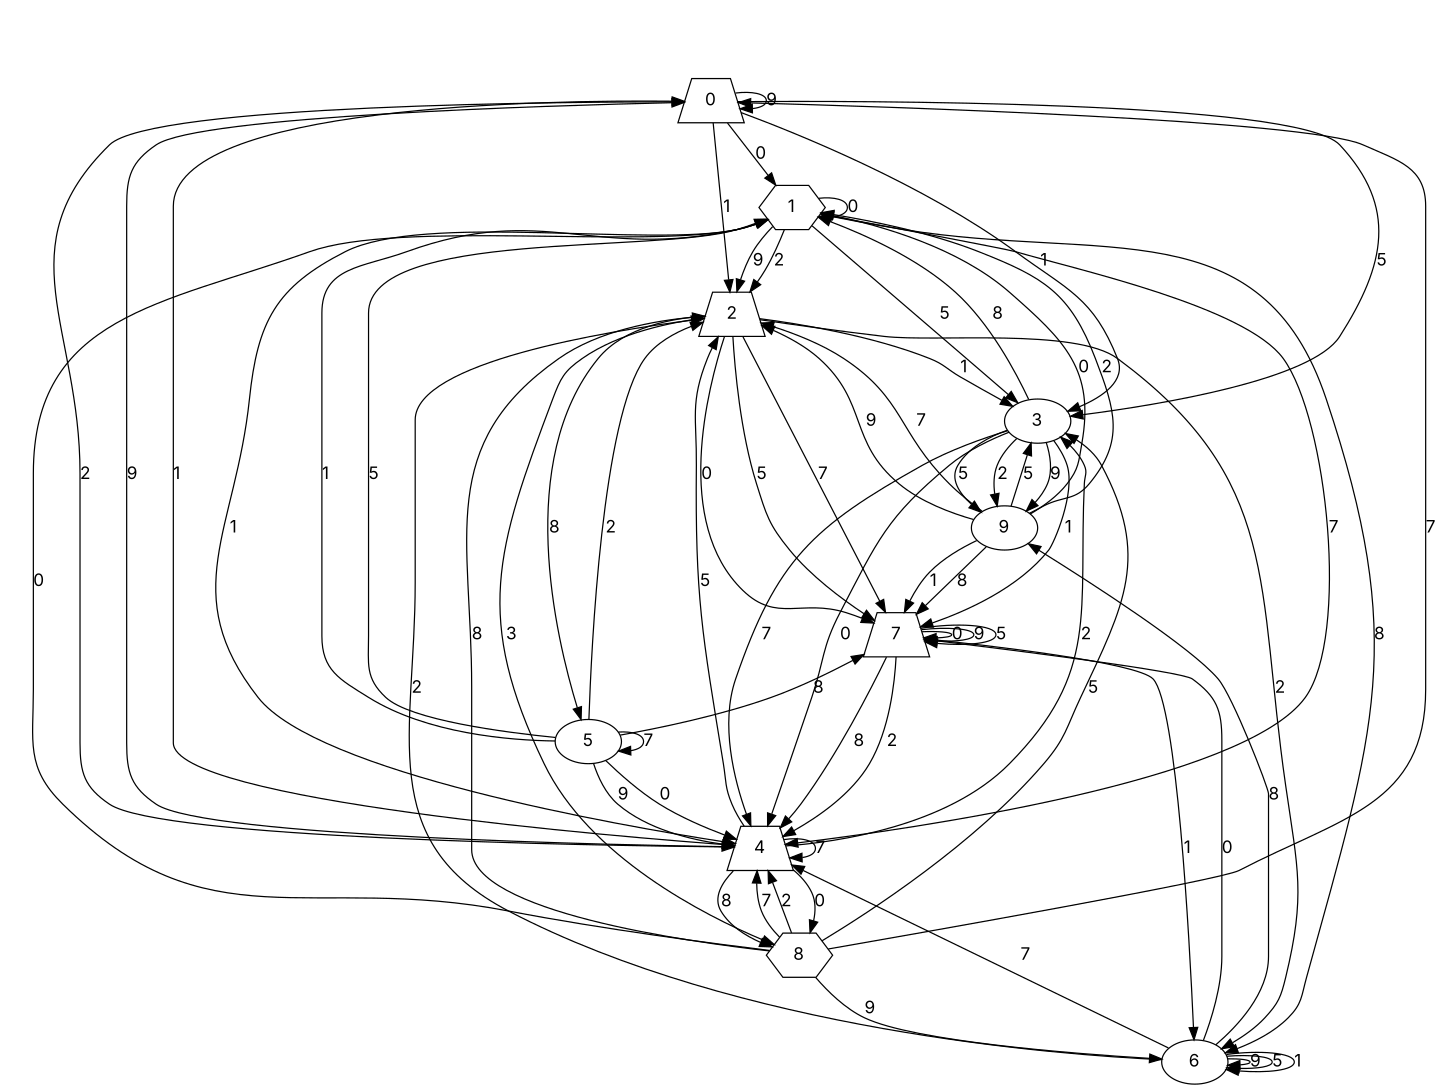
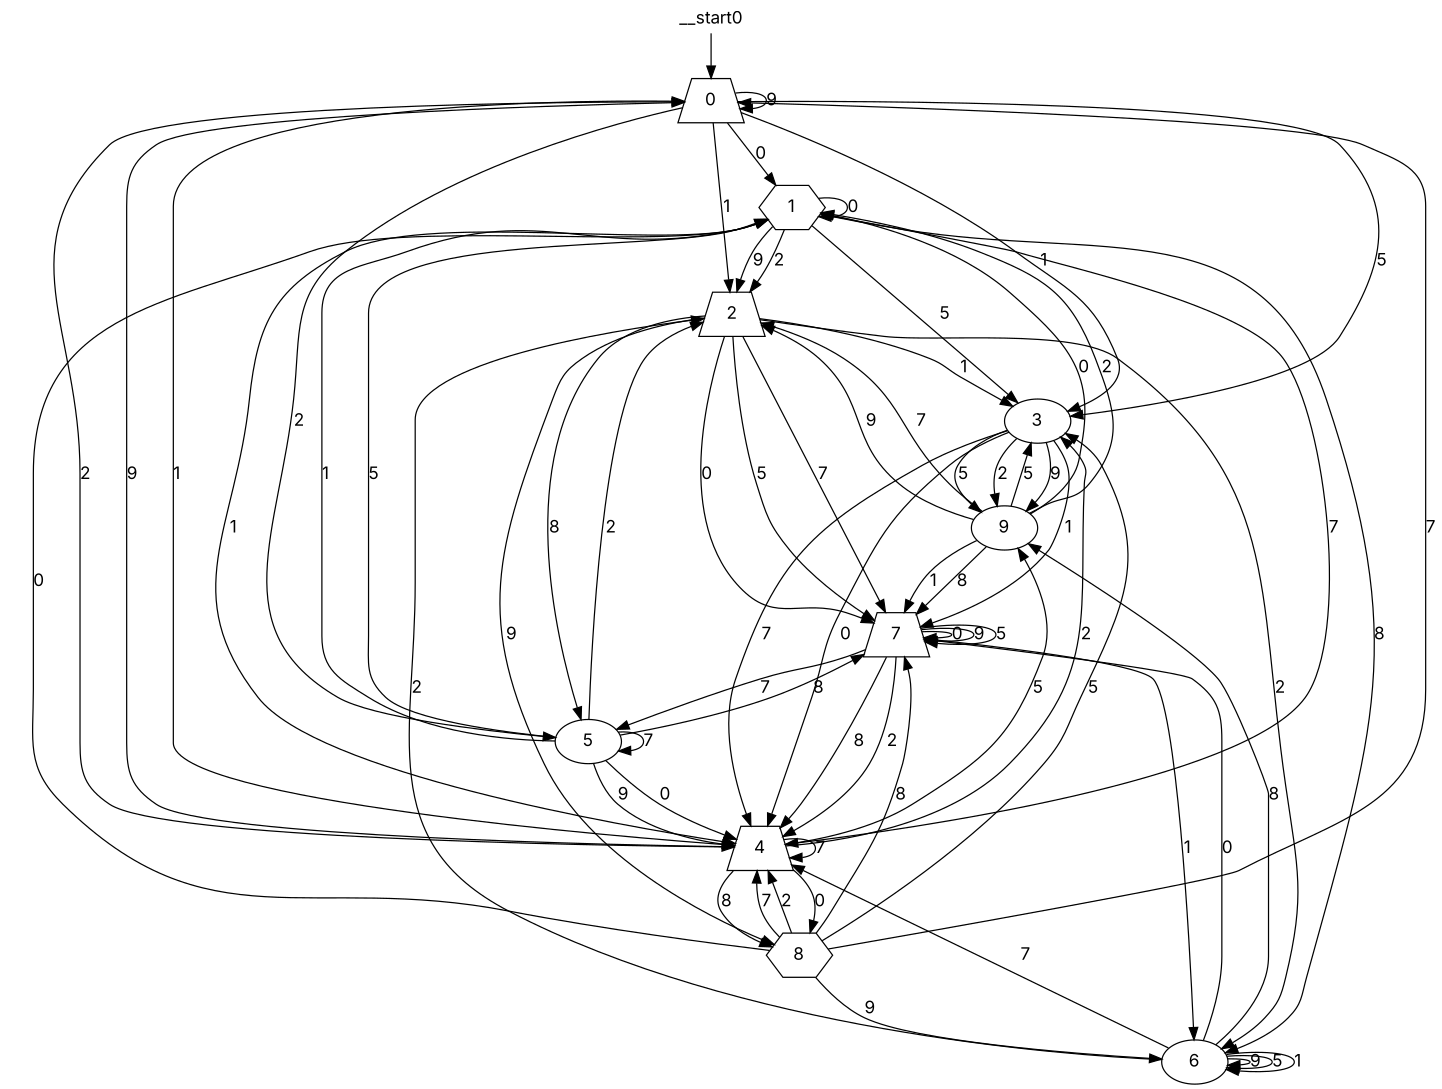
none -> (711, 19)
(950, 288) -> none
none -> (293, 401)
(699, 589) -> (982, 755)
(512, 635) -> (512, 635)
(472, 681) -> (890, 802)
none -> (746, 684)
